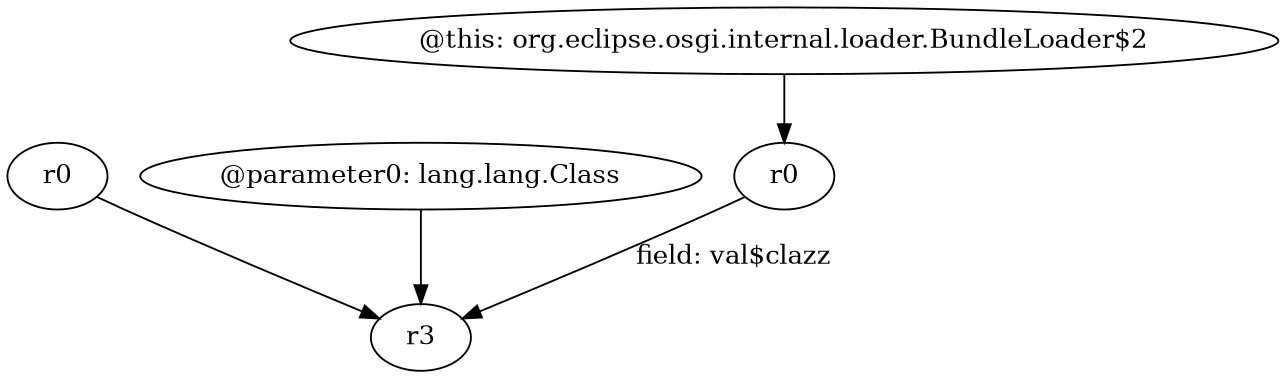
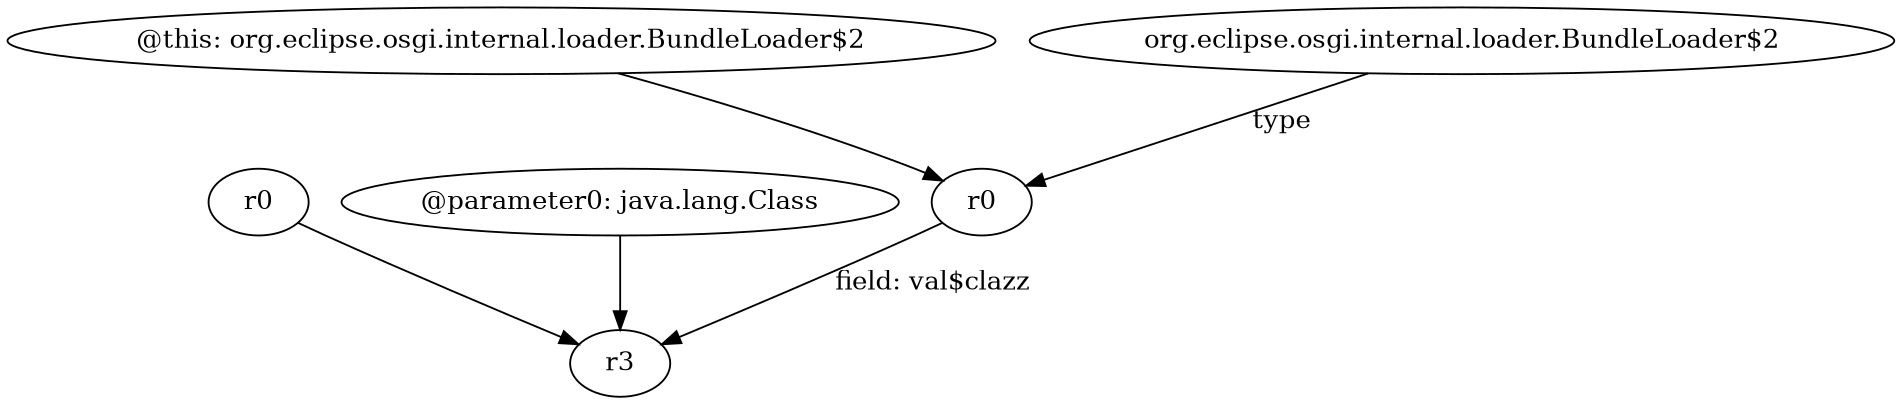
none -> (1462, 41)
(421, 176) -> (620, 202)
